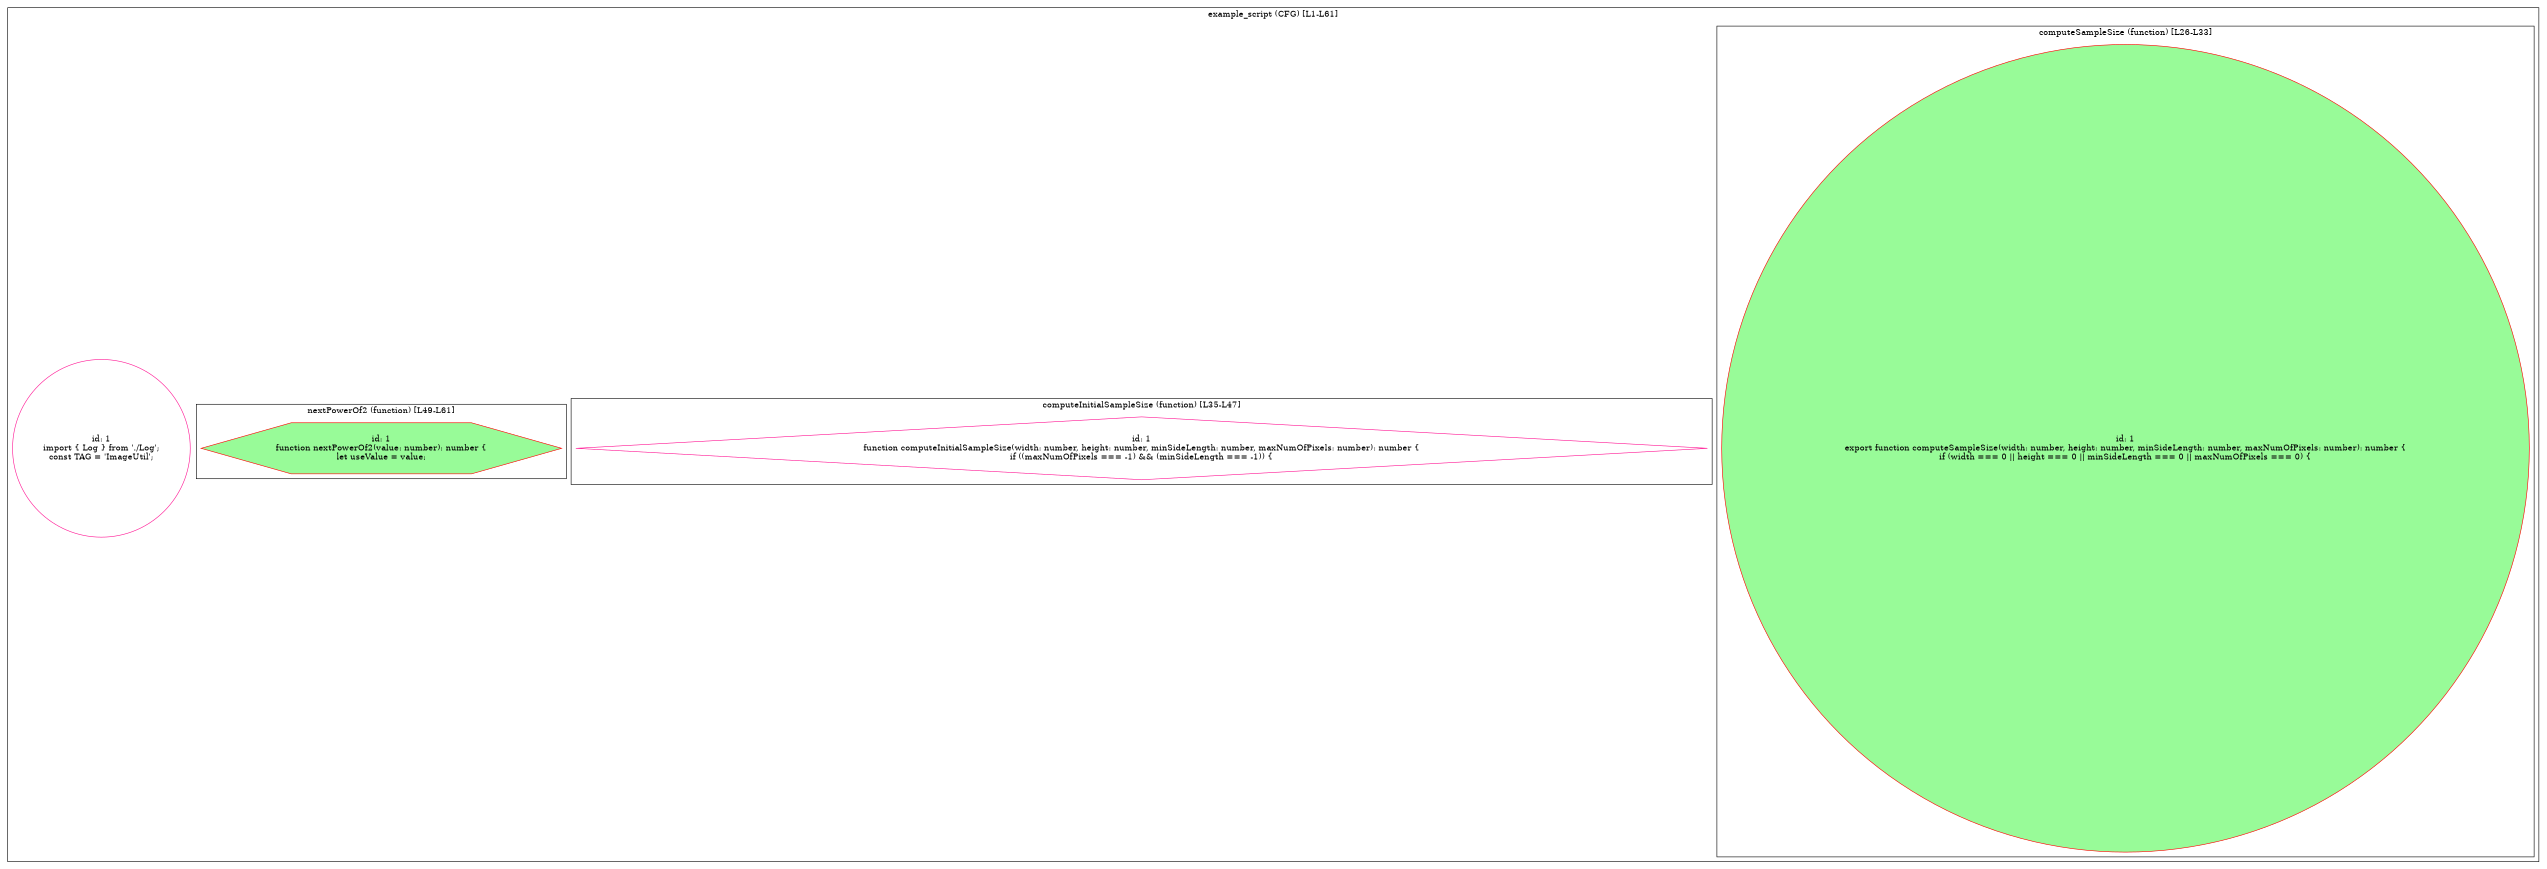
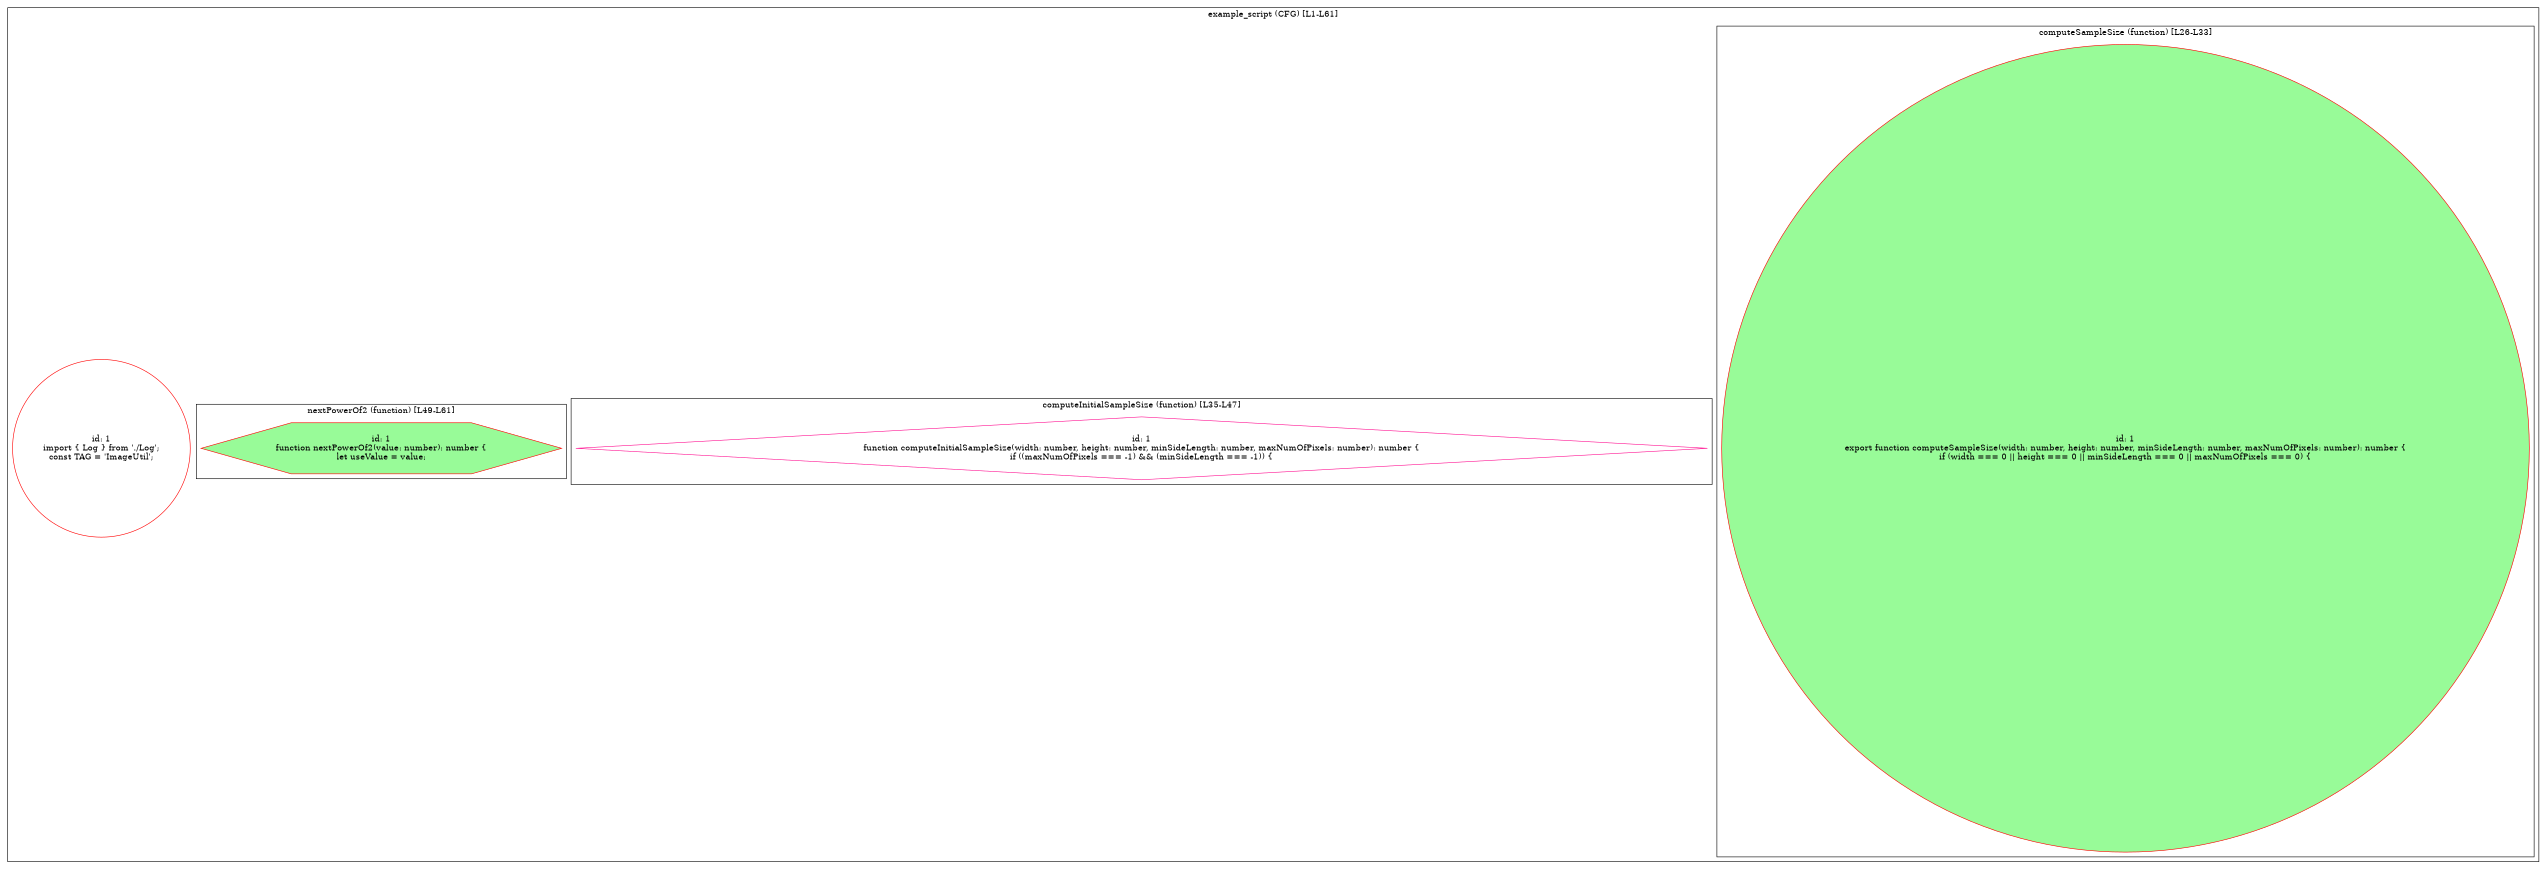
(101, 448) -> (101, 448)
